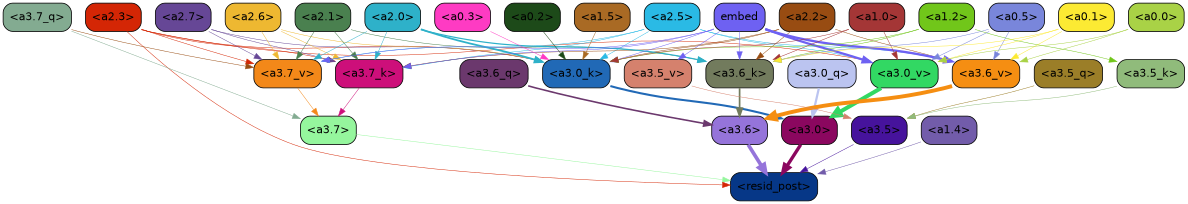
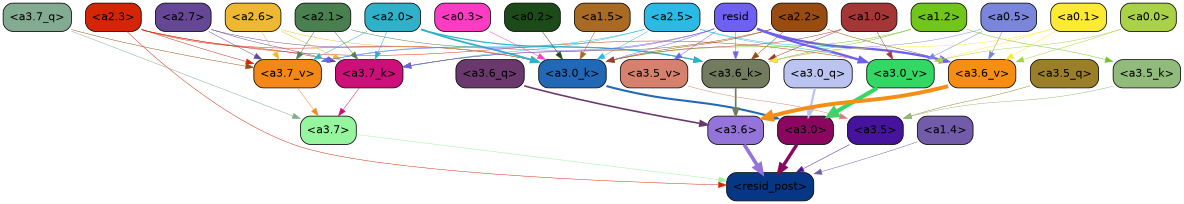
(740, 17) -> (736, 17)
